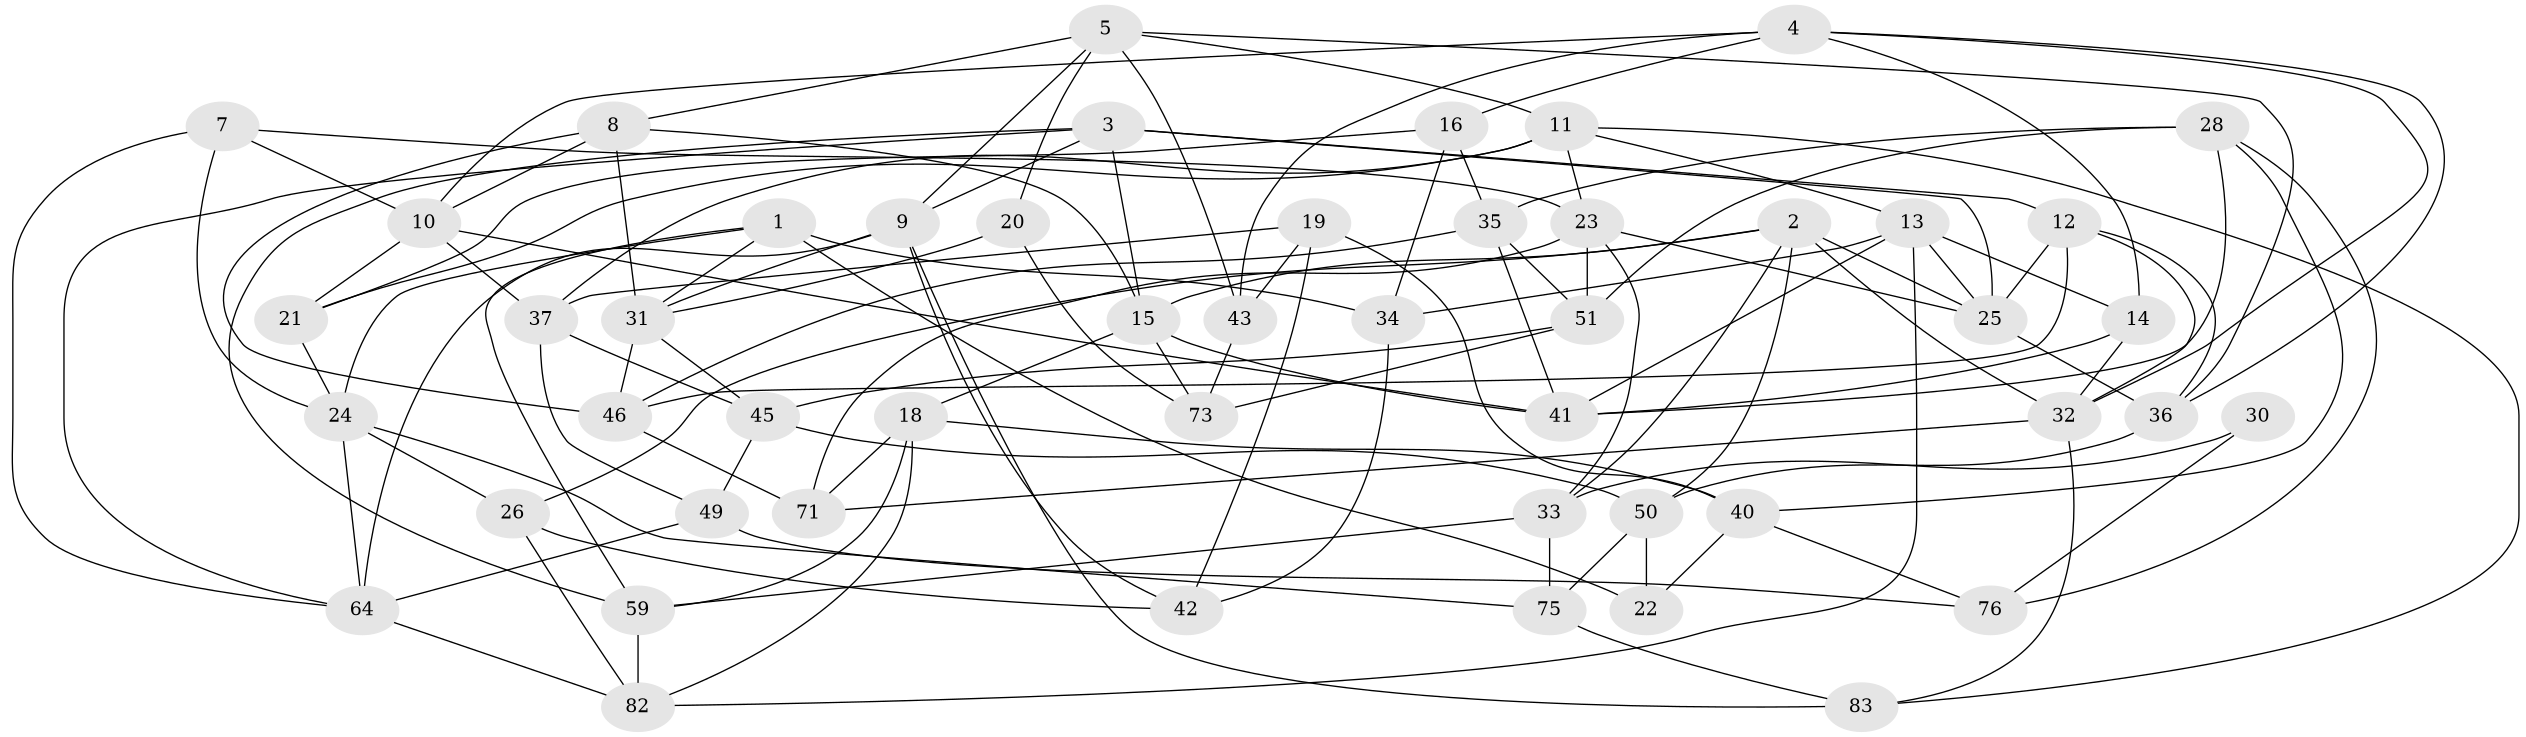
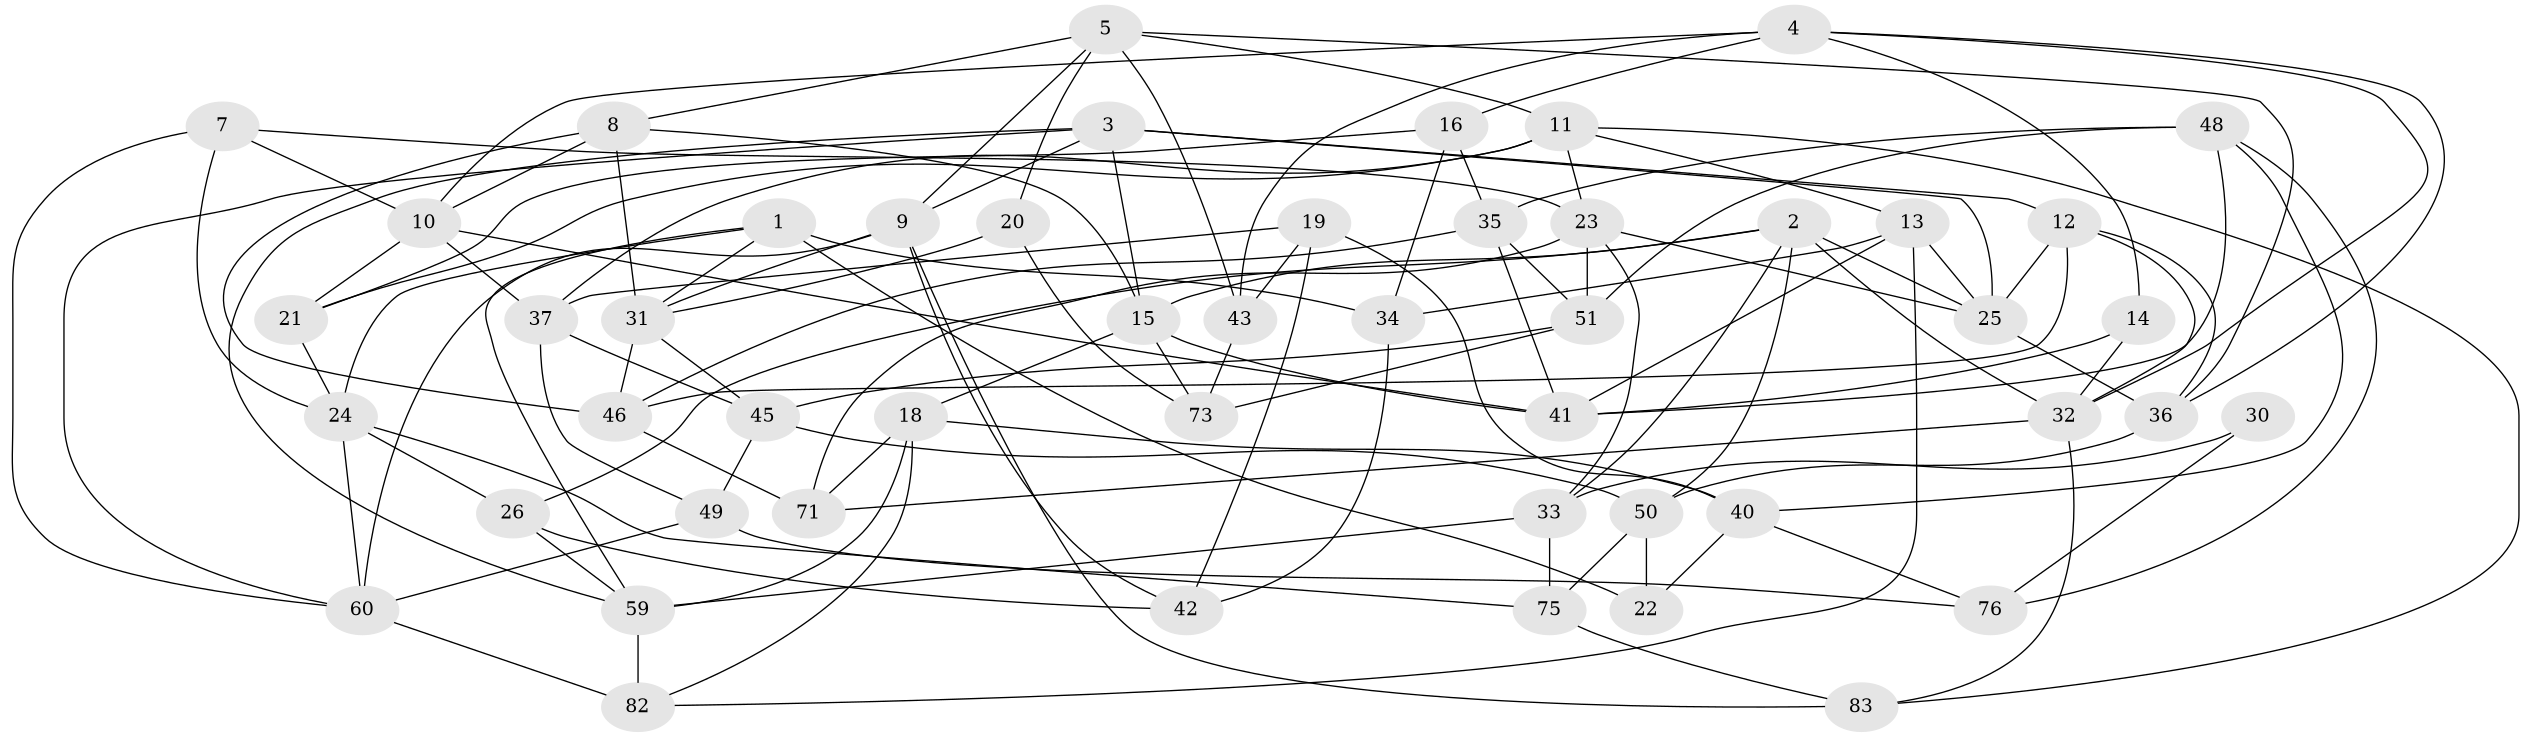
(2212, 126) -> (2212, 126)
(2017, 268) -> none
(362, 610) -> (362, 610)
(574, 611) -> (576, 562)
